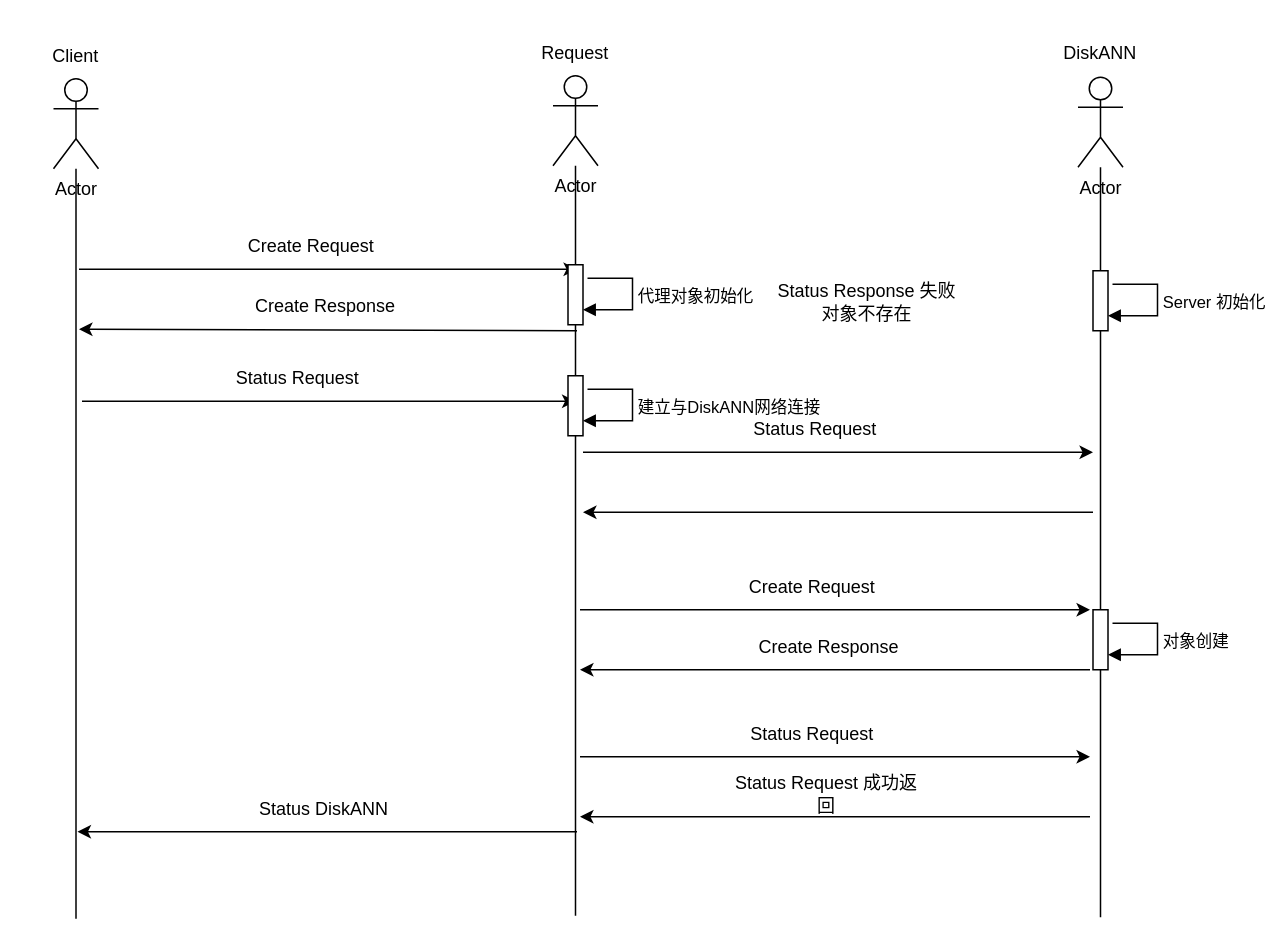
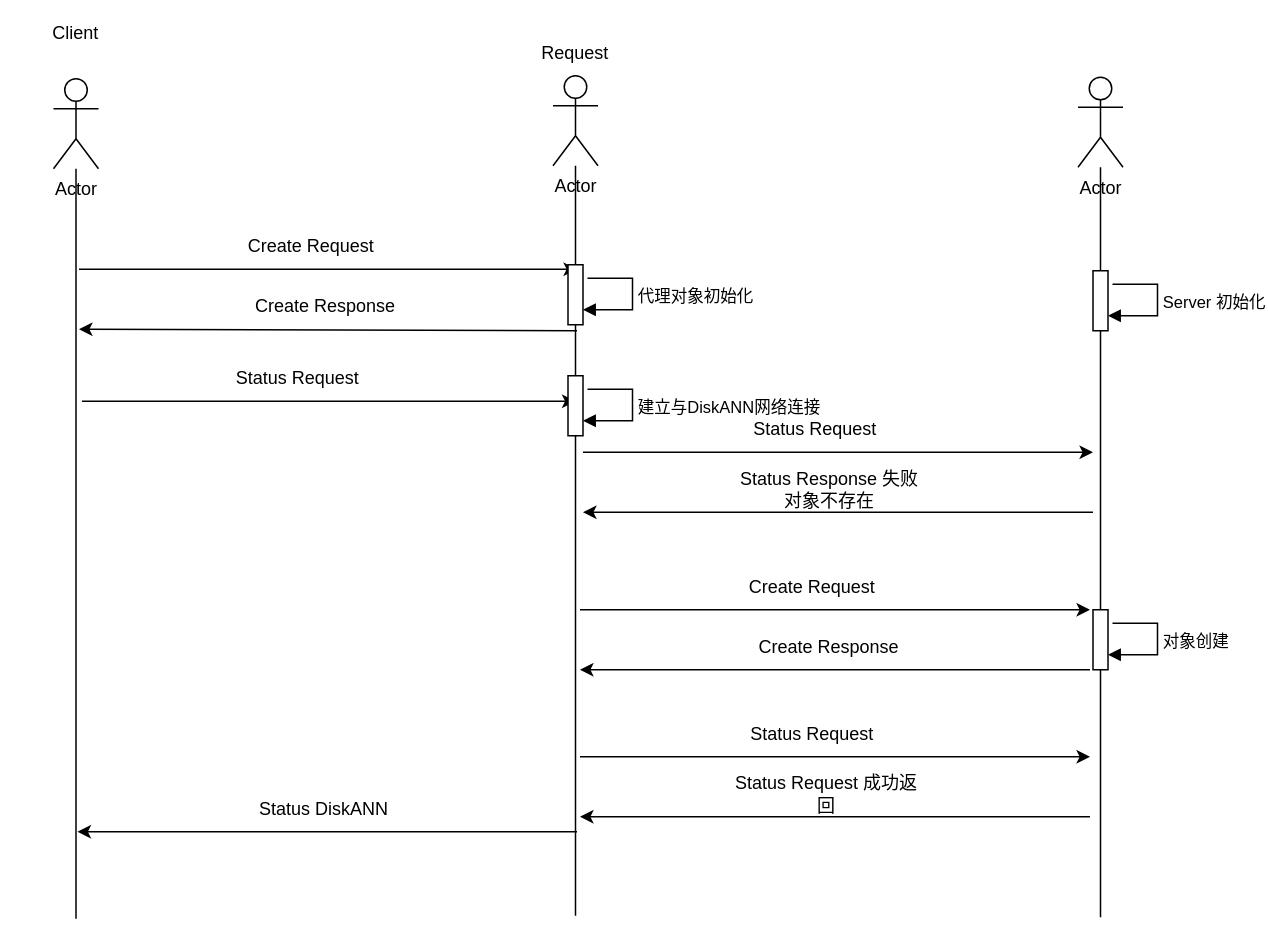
(1100, 53) -> none
(76, 56) -> (76, 34)
(867, 302) -> (830, 490)
